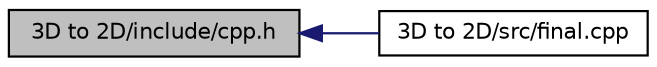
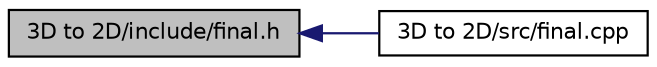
(154, 33) -> (154, 33)
